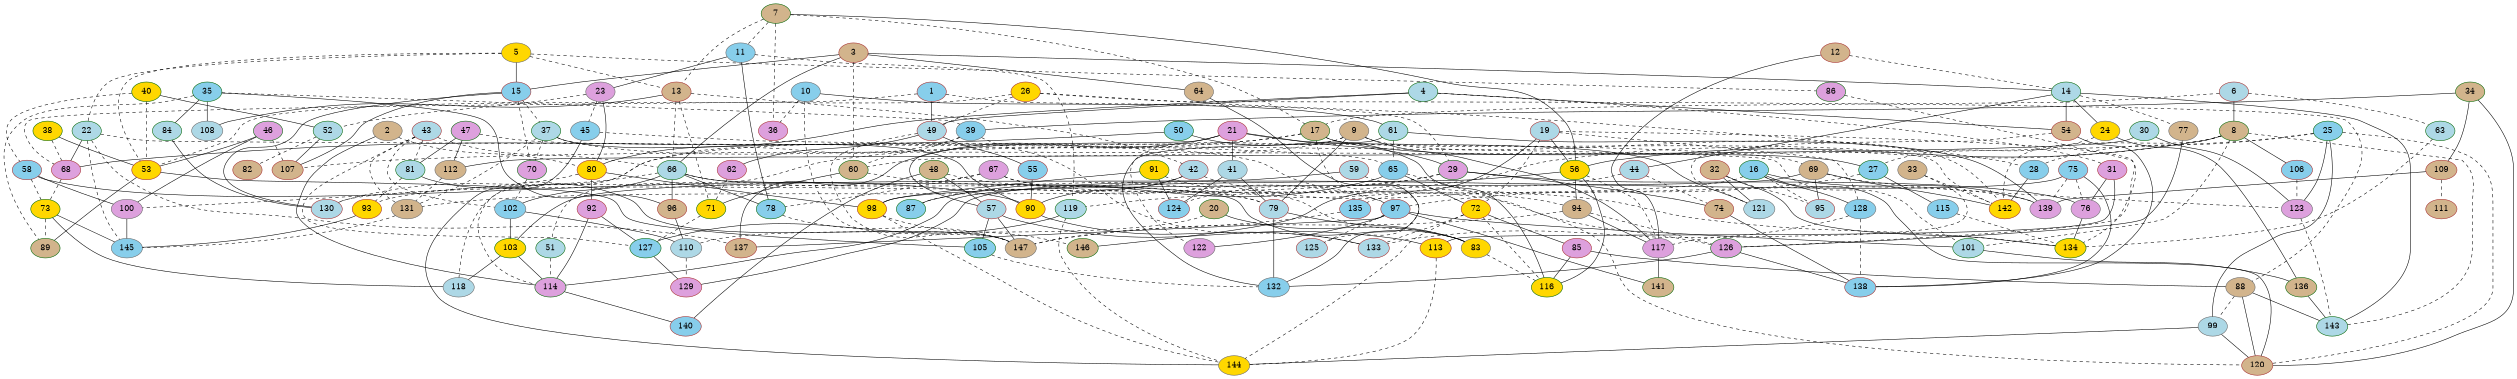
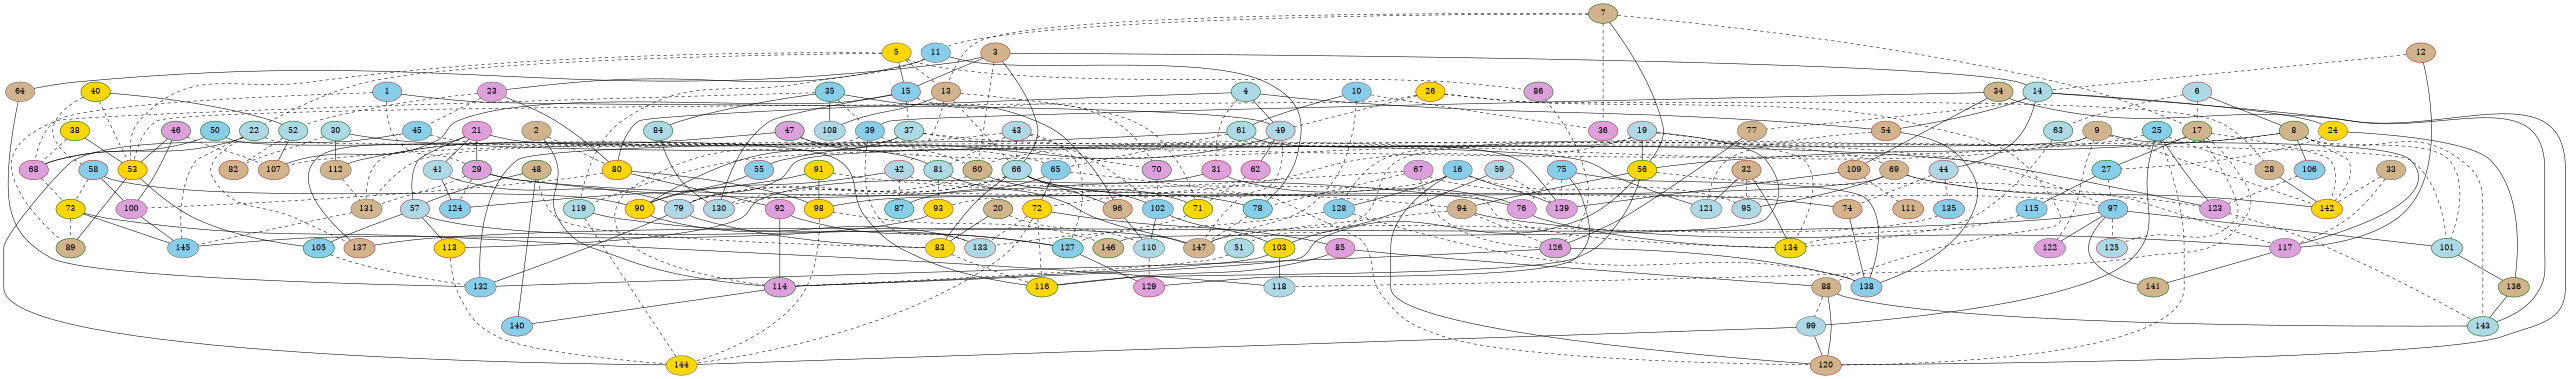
none -> (290, 148)
(1754, 170) -> (1458, 170)
(2034, 170) -> (2269, 170)
